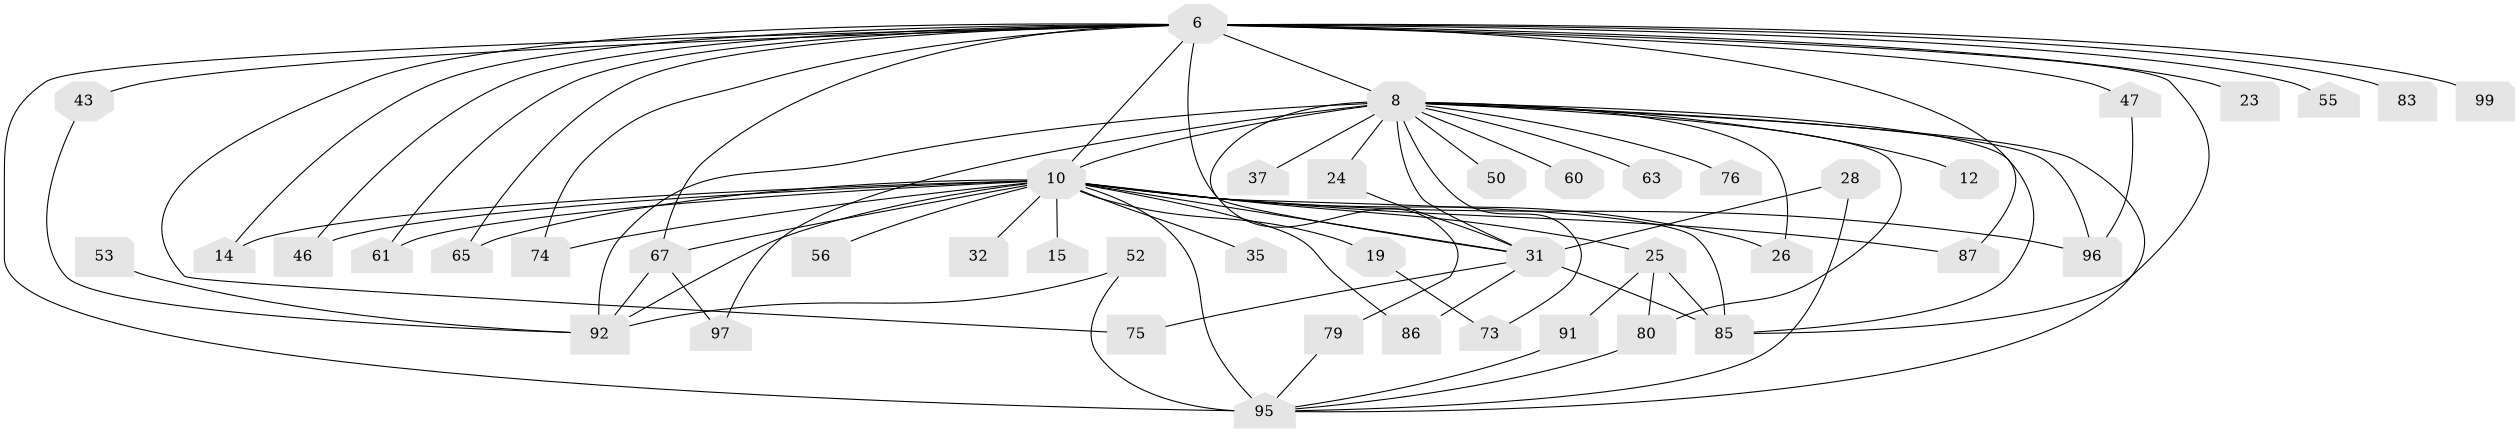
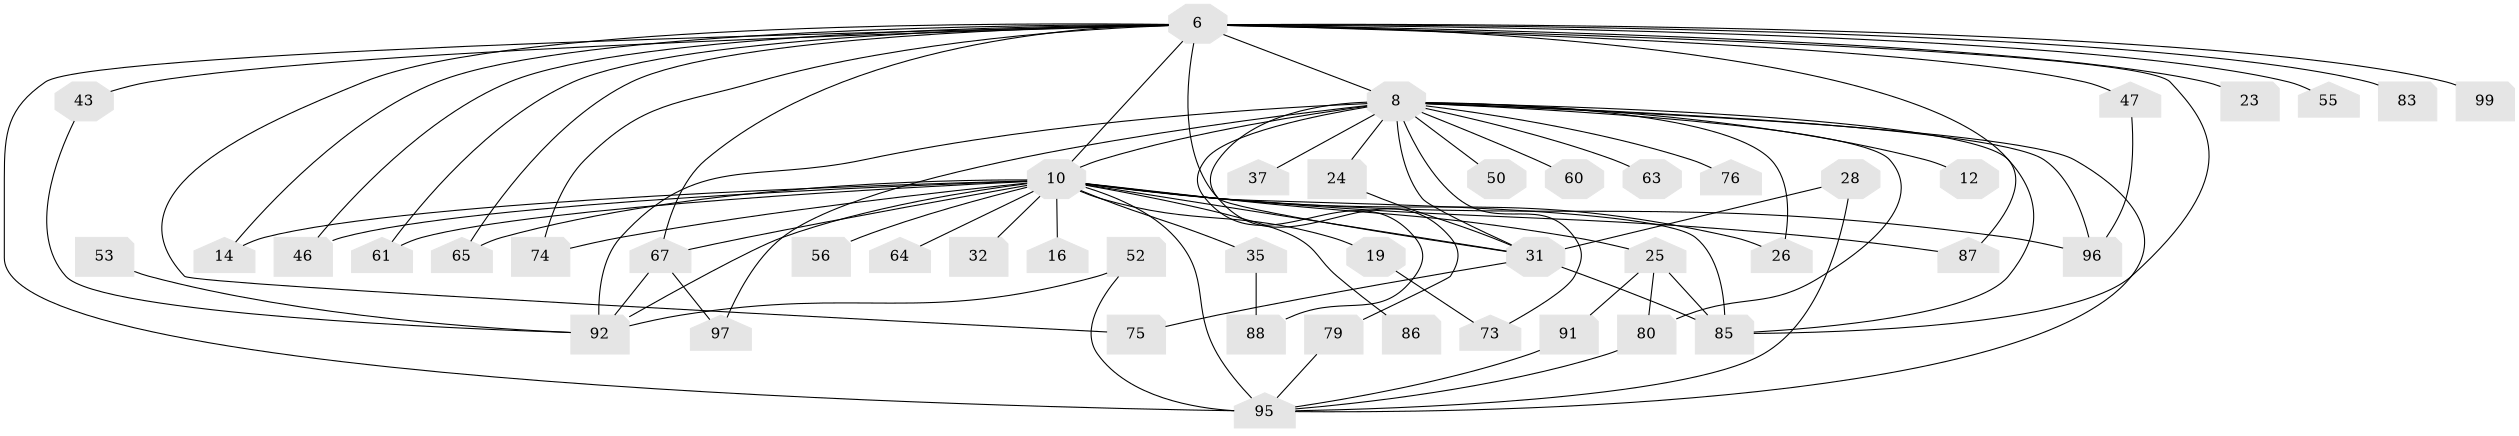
none -> (900, 257)
(1058, 257) -> (1058, 257)
(1478, 293) -> none
none -> (1256, 335)
